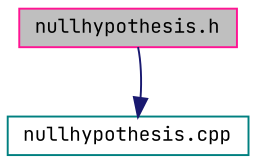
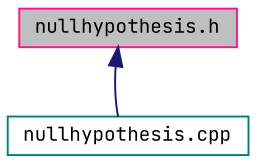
(141, 72) -> (115, 92)
